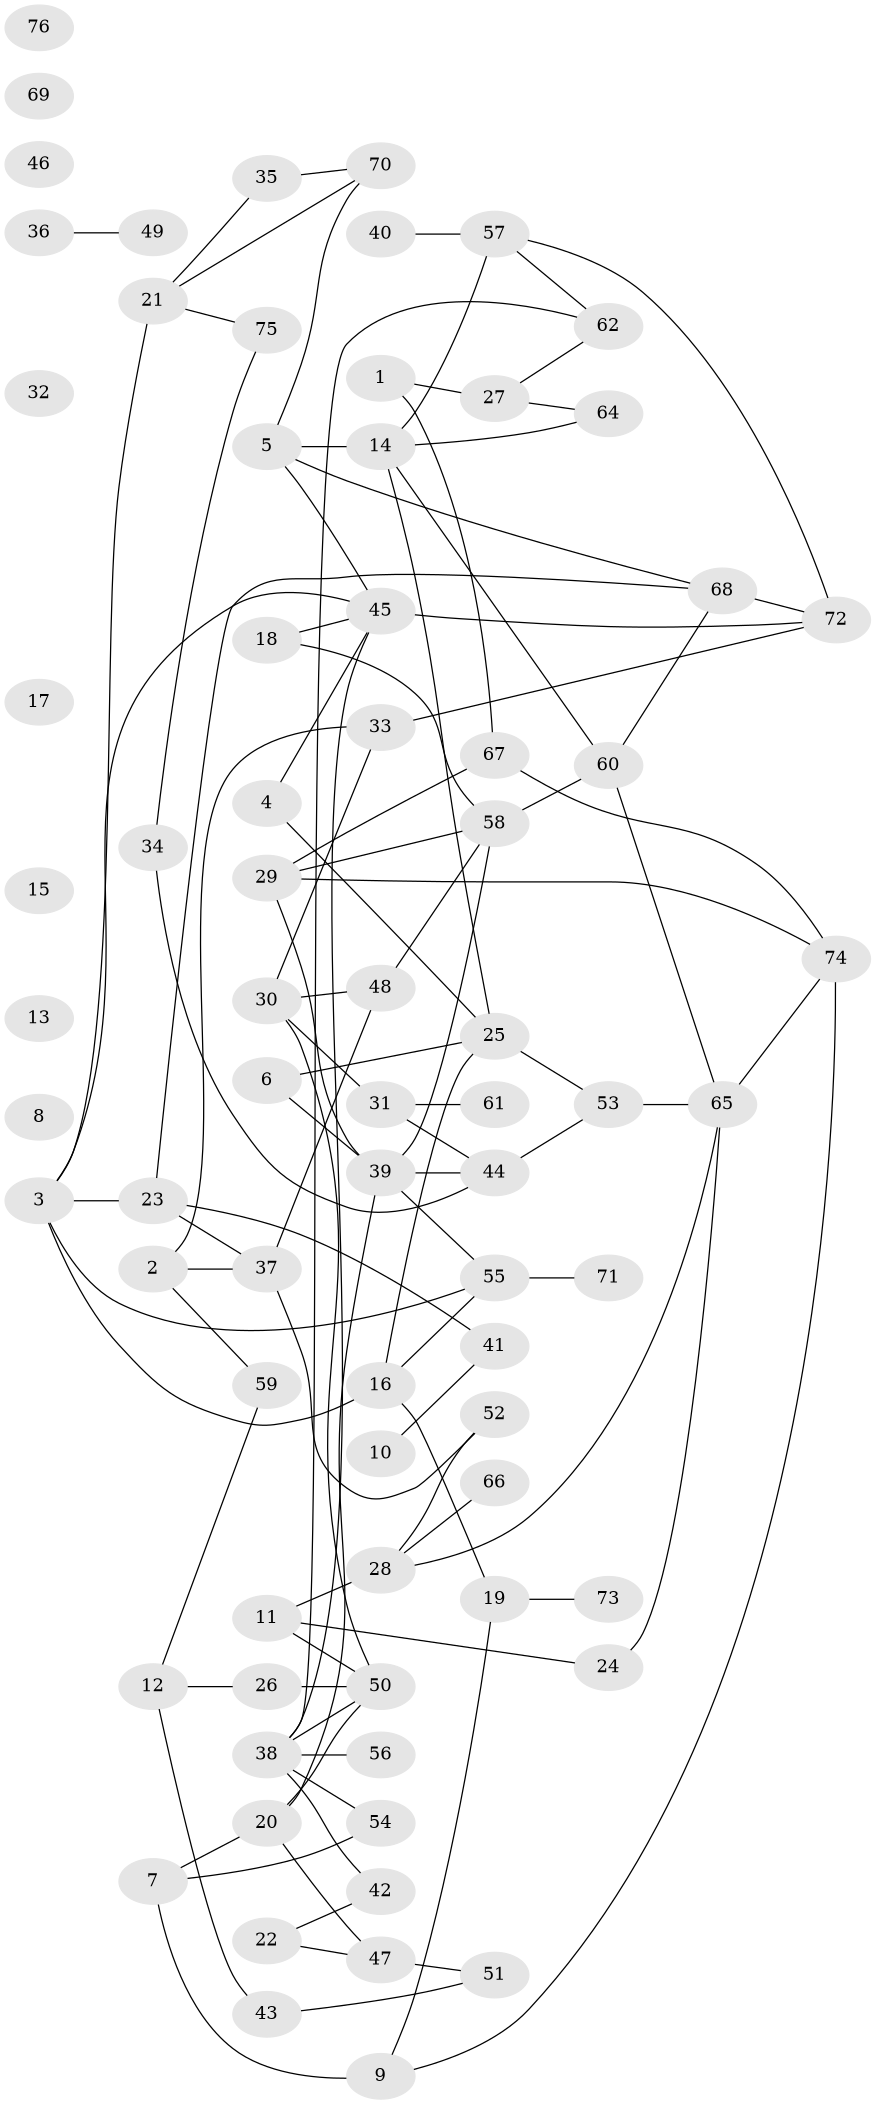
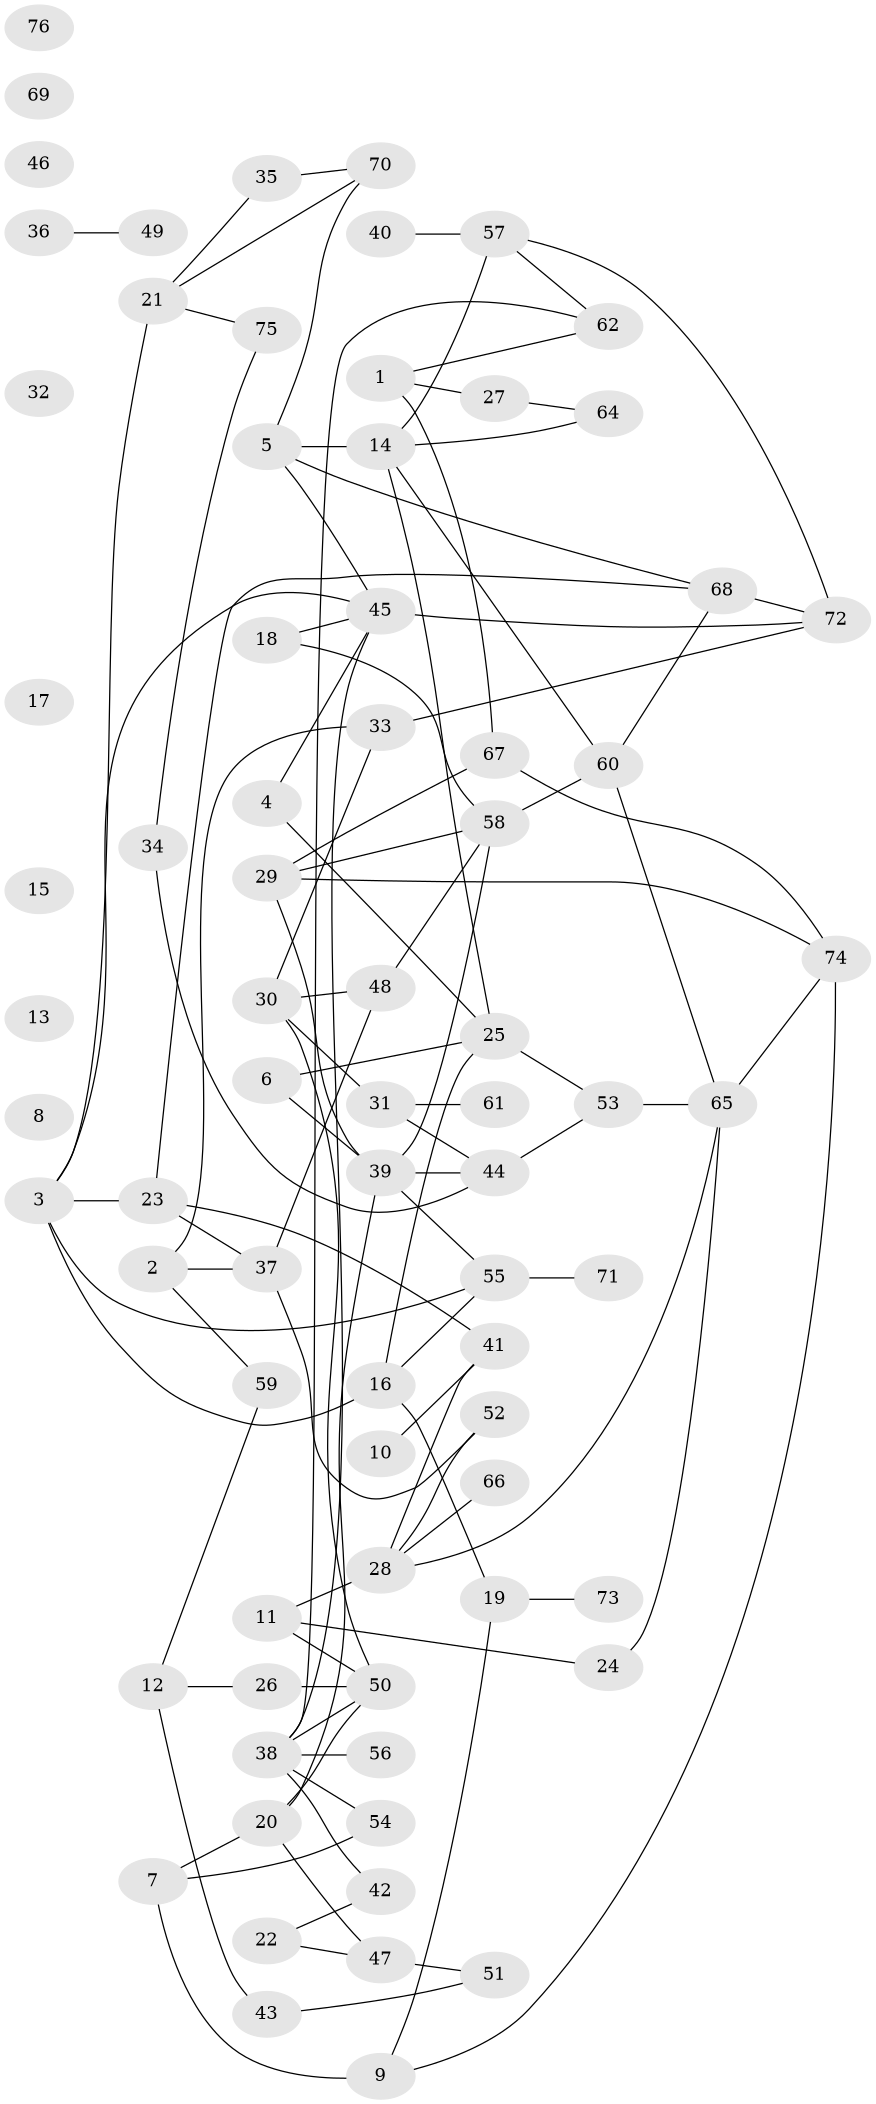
(552, 362) -> (495, 352)
none -> (425, 1464)
